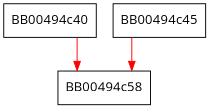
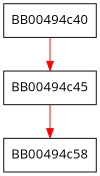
(77, 49) -> (50, 49)
